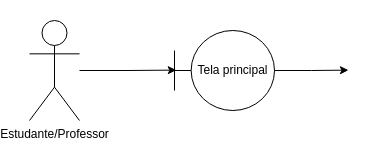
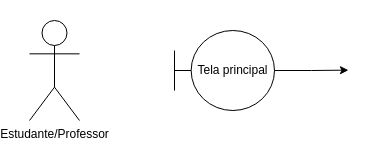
(124, 71) -> none
